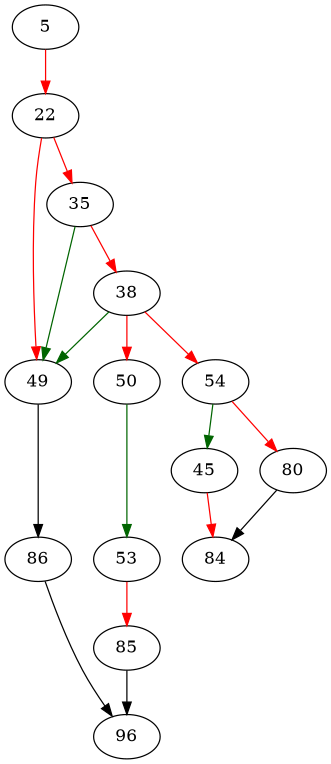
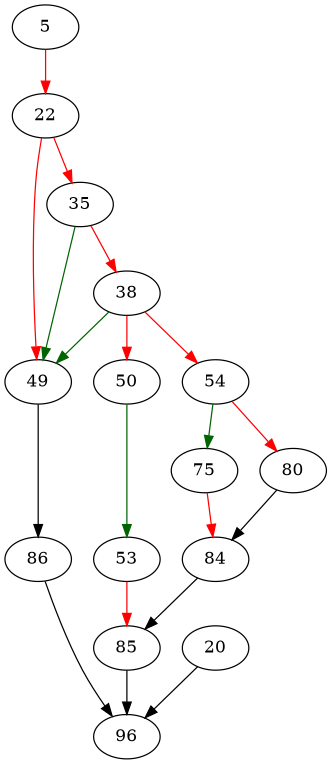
(205, 471) -> (205, 471)
none -> (176, 599)
none -> (216, 648)
